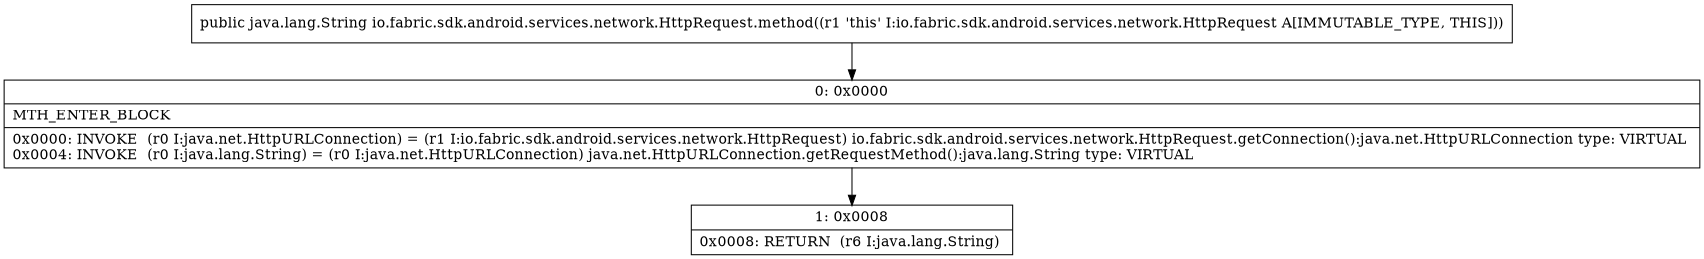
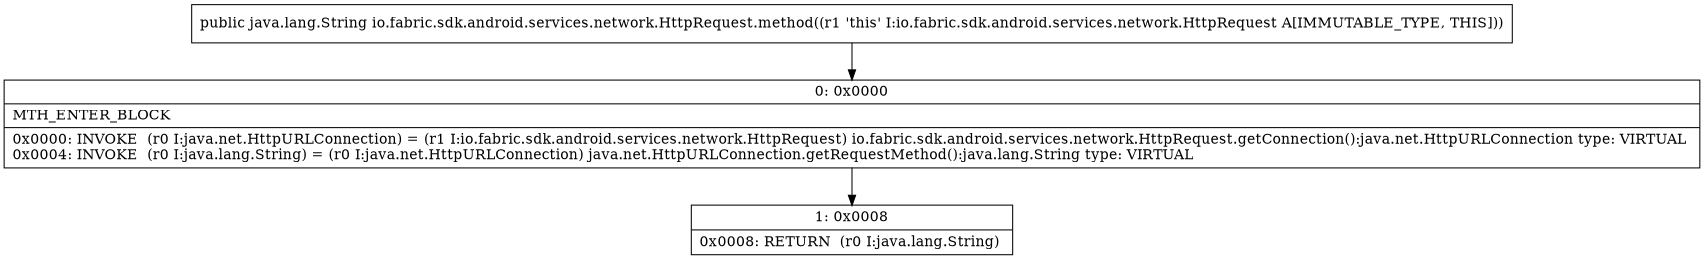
(852, 242) -> (852, 242)
